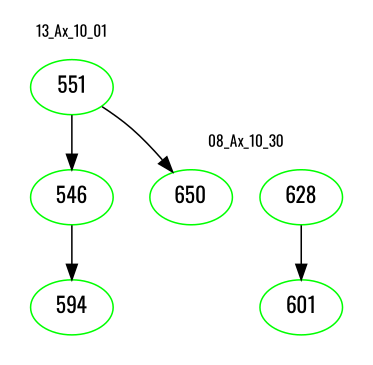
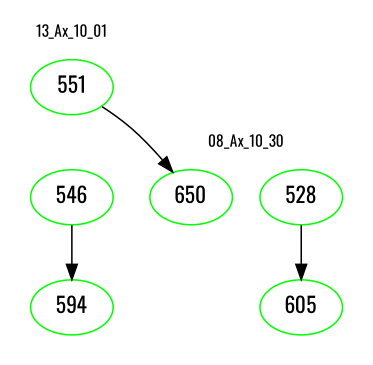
(72, 135) -> none
(301, 197) -> (301, 197)
(301, 307) -> (301, 307)
